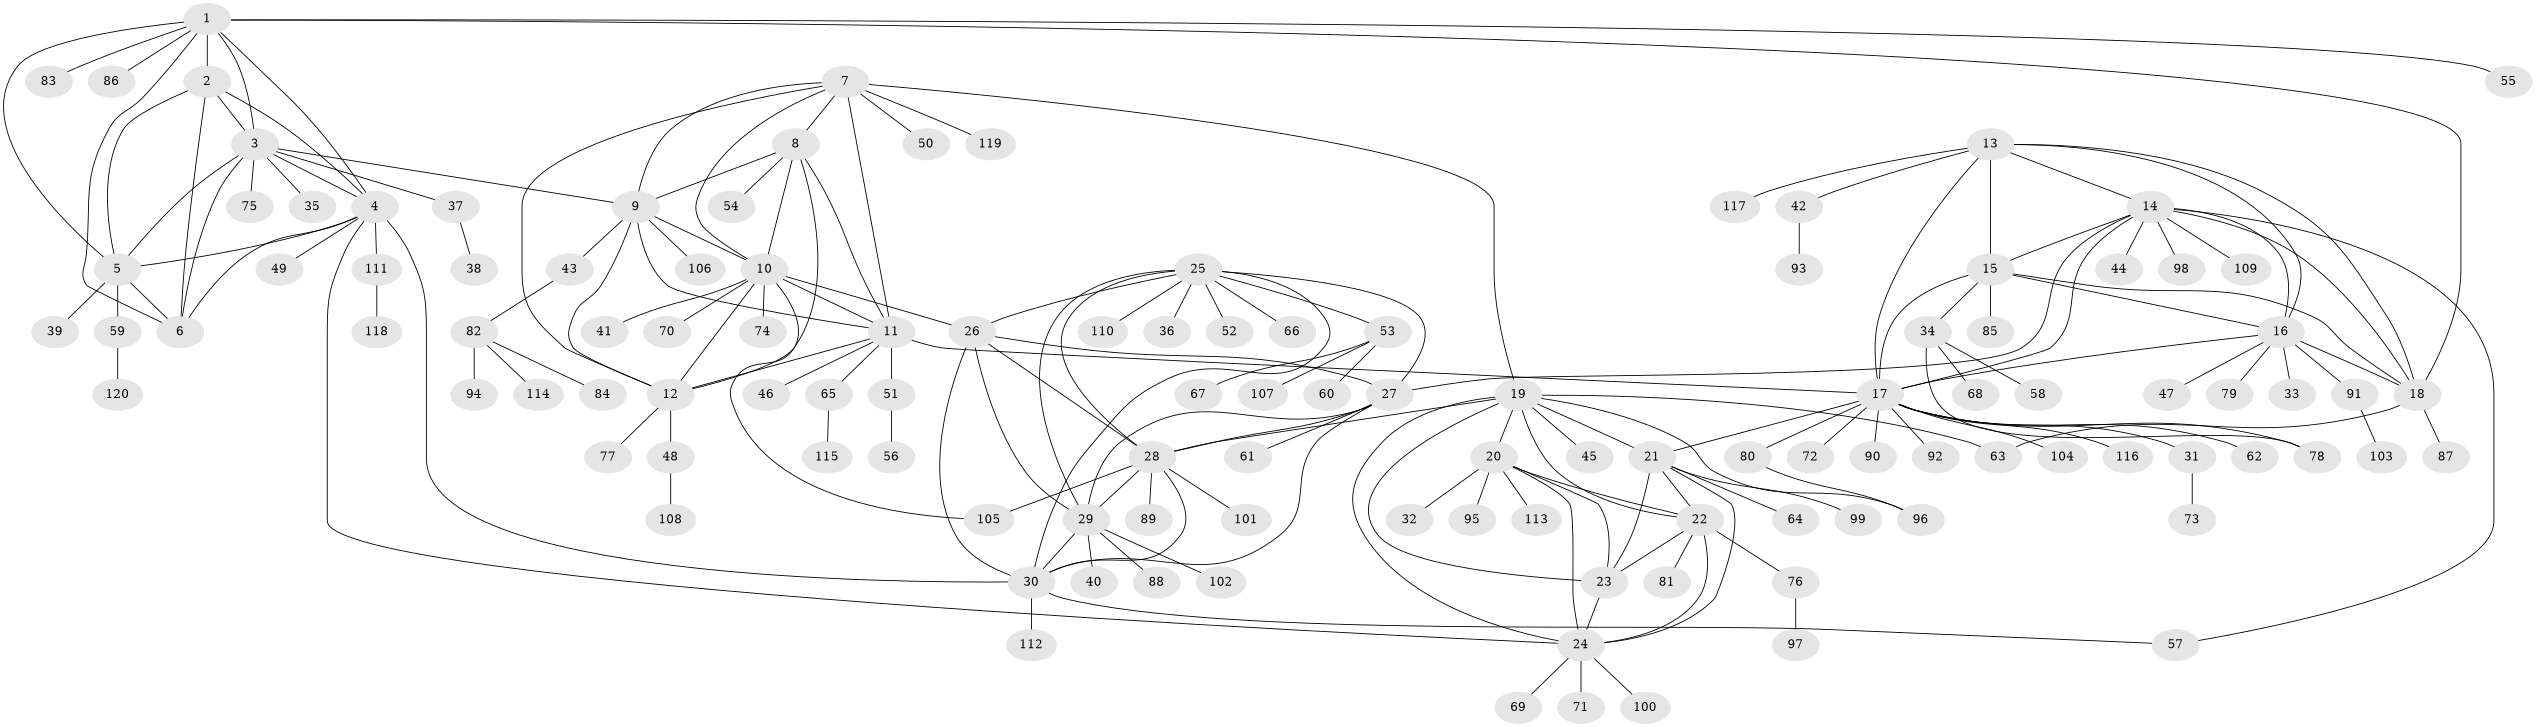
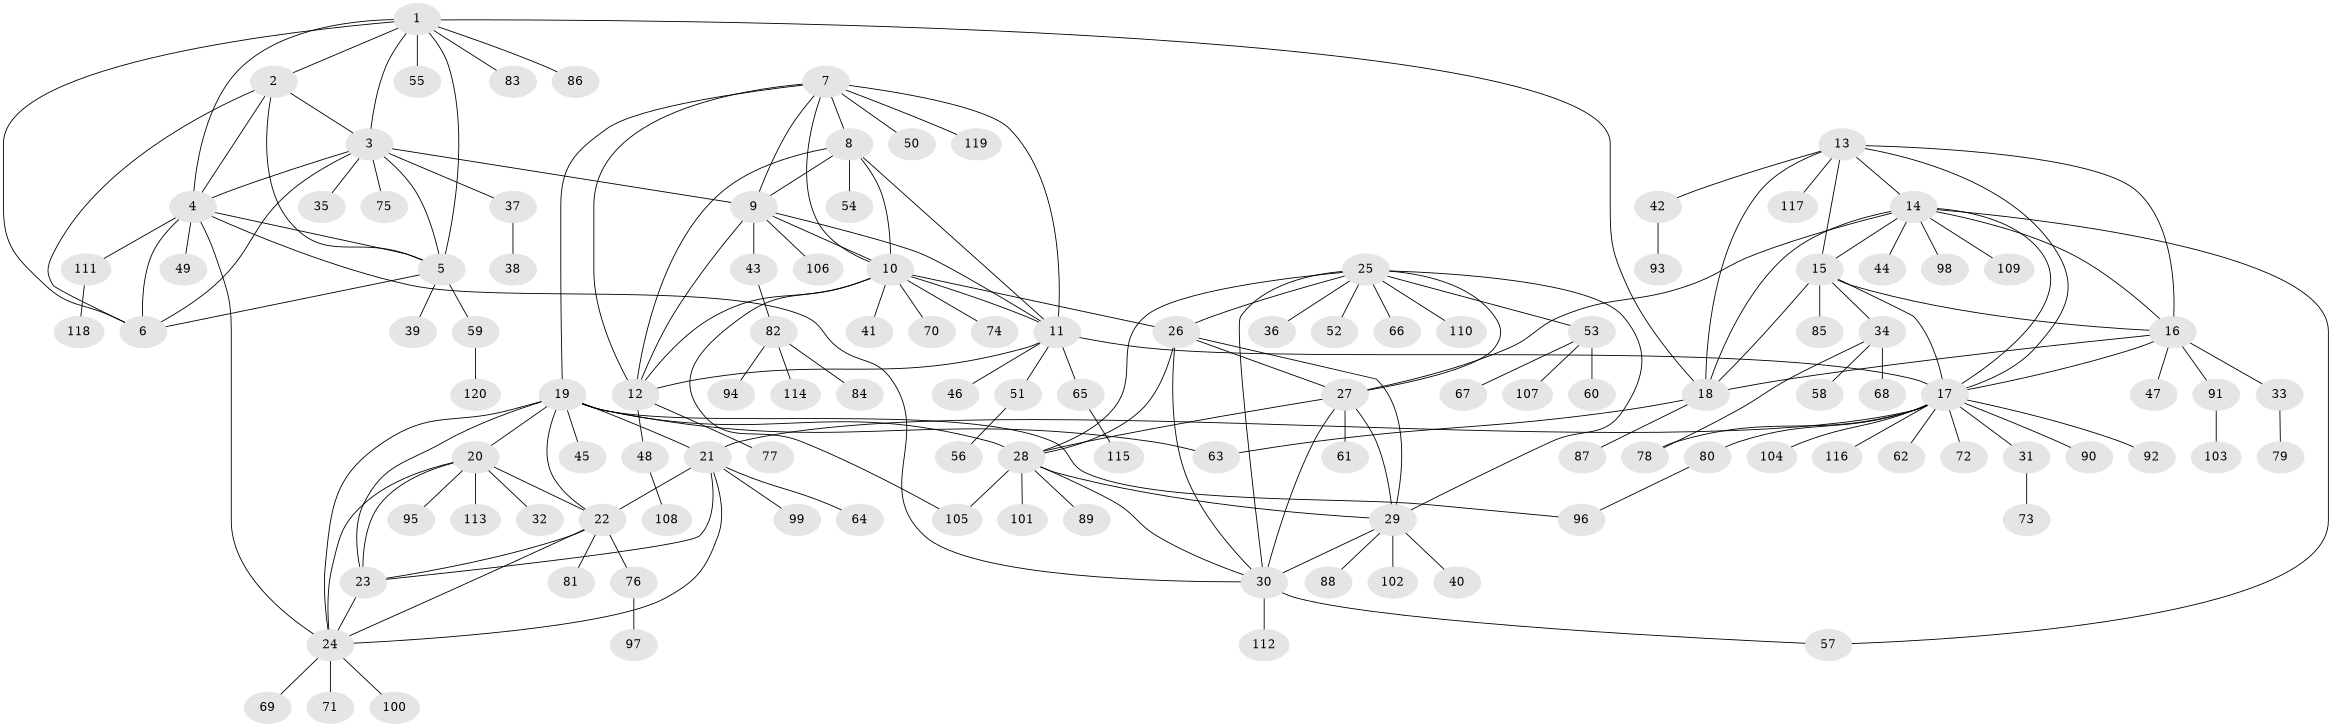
(2255, 363) -> (2280, 426)
